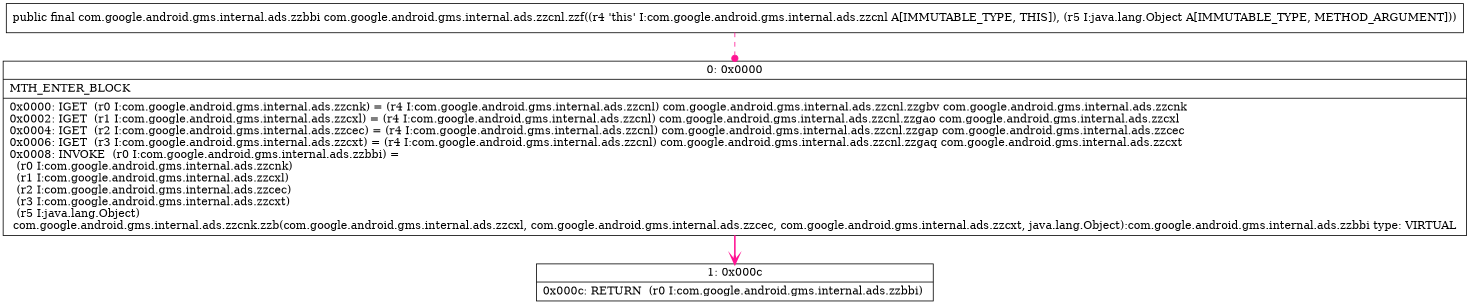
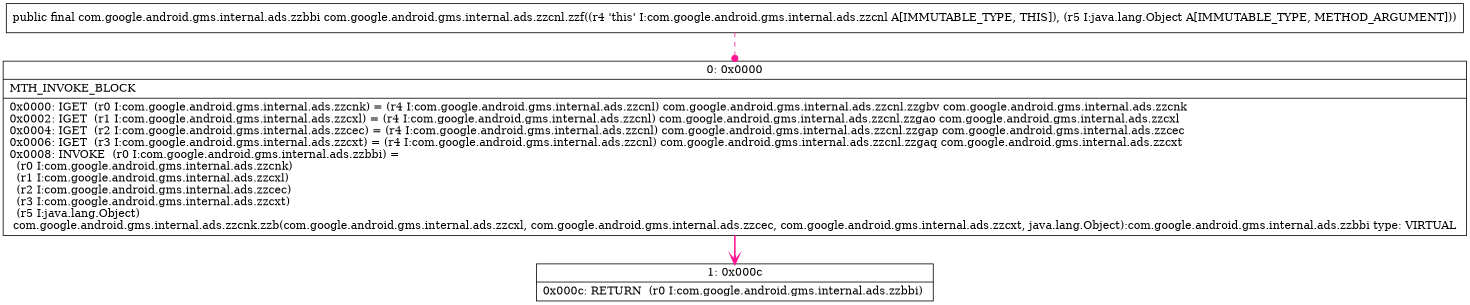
(70, 88) -> (73, 88)
